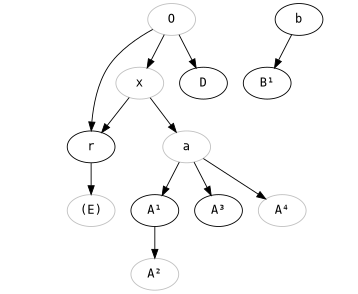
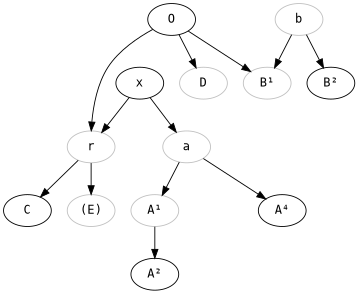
(172, 19) -> (172, 19)
(299, 19) -> (299, 19)
(158, 47) -> (216, 49)
(140, 83) -> (140, 83)
(203, 83) -> (203, 83)
(267, 83) -> (267, 83)
none -> (331, 83)
(91, 147) -> (91, 147)
none -> (27, 211)
(155, 211) -> (155, 211)
(219, 211) -> none
(282, 211) -> (282, 211)
(155, 274) -> (155, 274)
